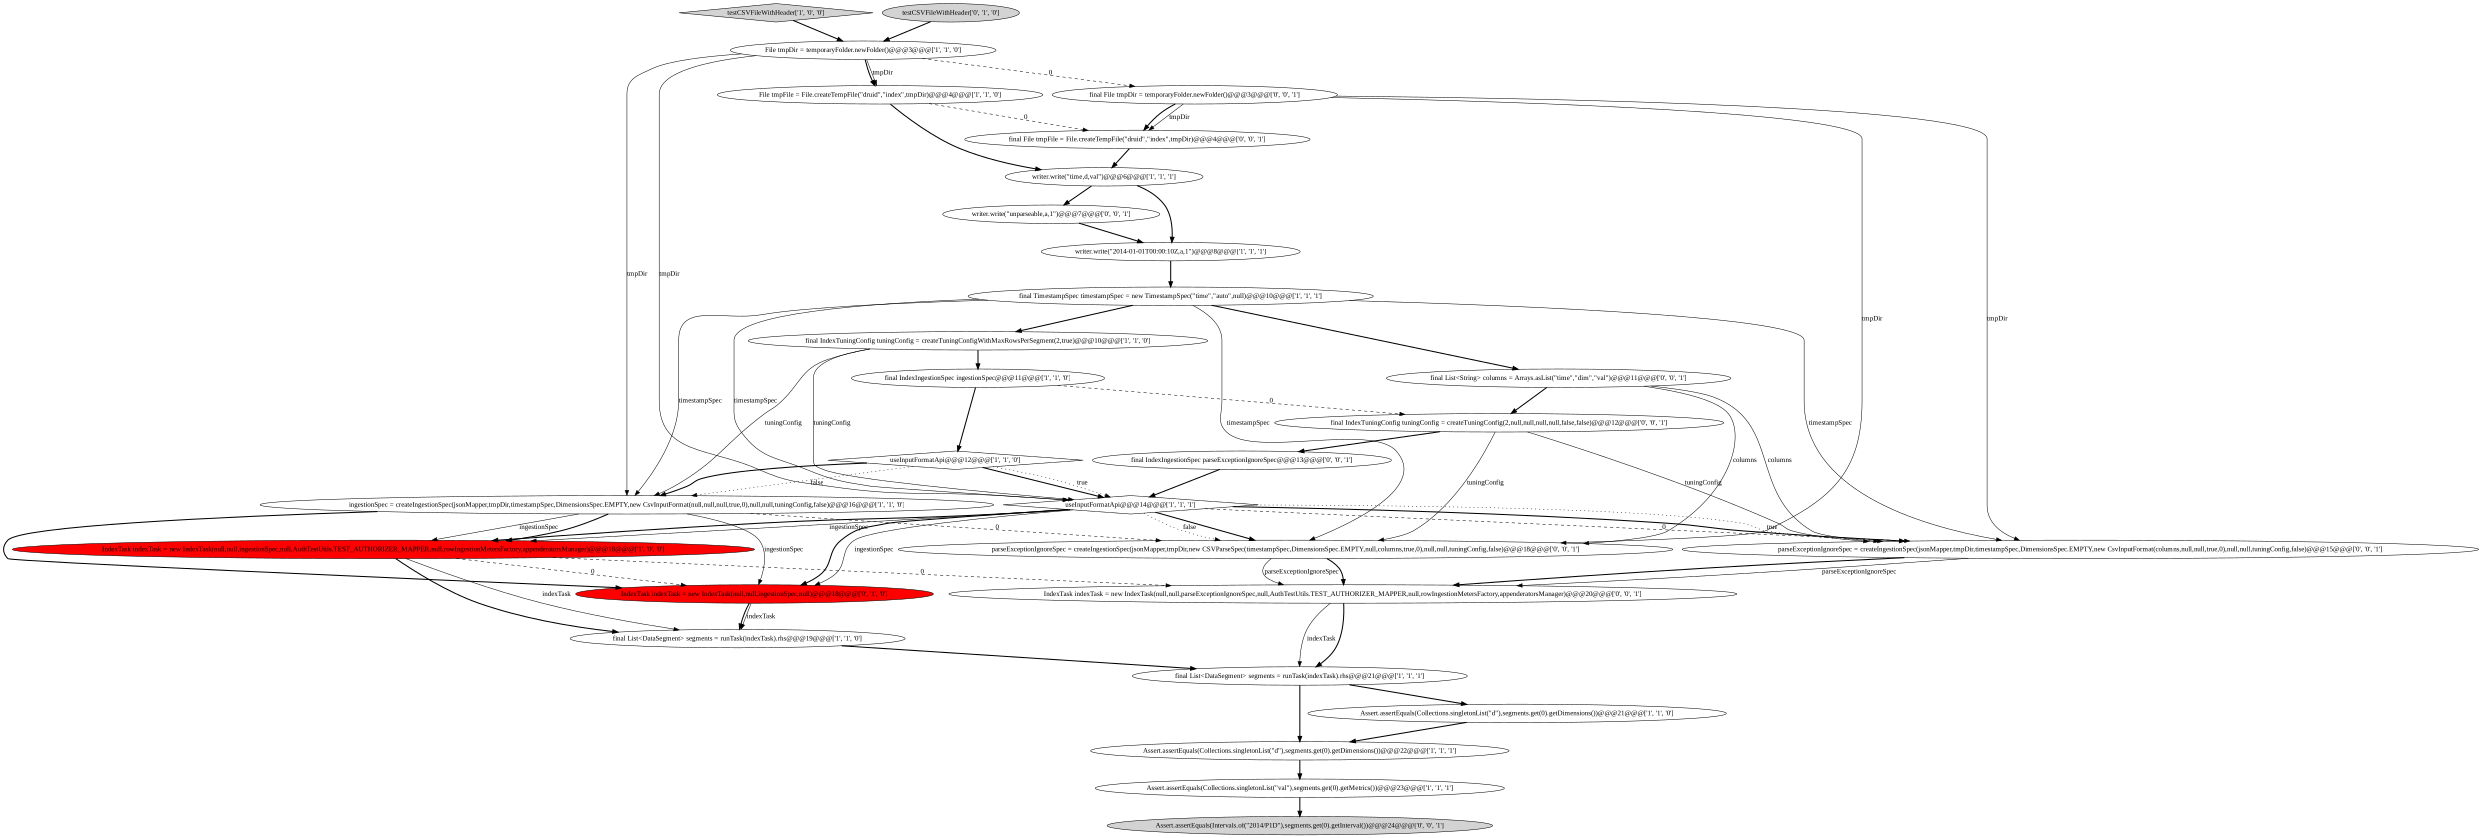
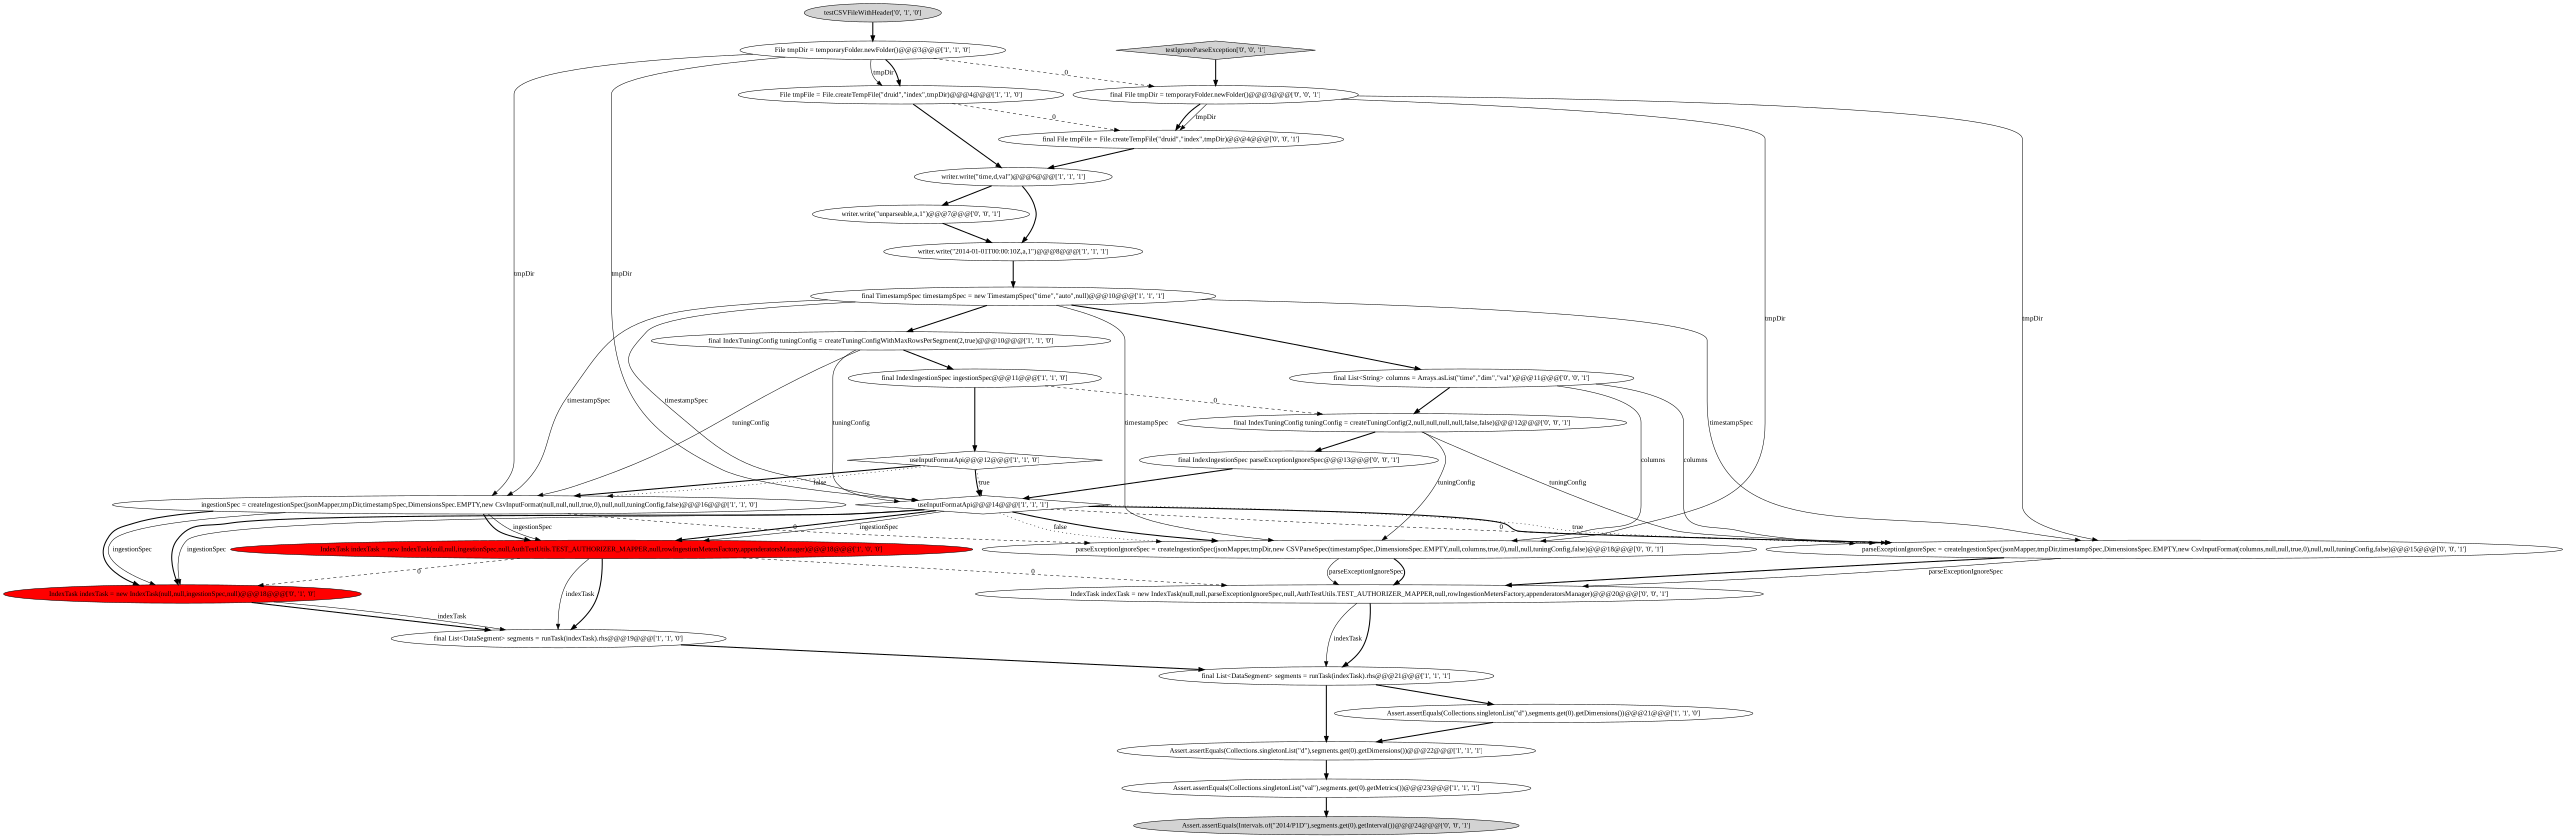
(776, 13) -> none
none -> (1216, 50)
